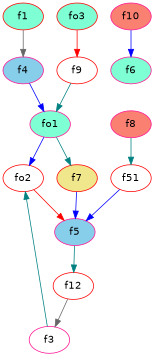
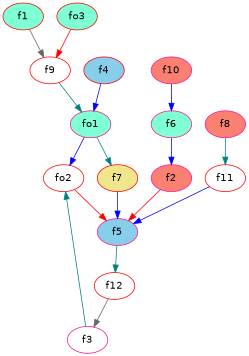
(23, 40) -> (35, 40)
(23, 70) -> (104, 70)
(131, 178) -> (225, 178)
none -> (171, 178)
